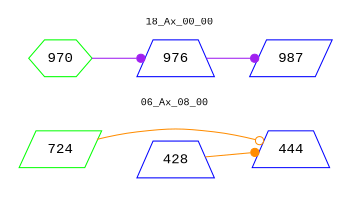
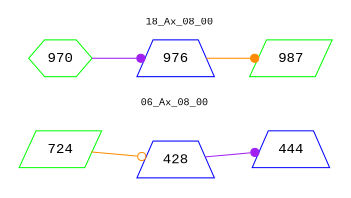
(180, 22) -> (180, 22)
(228, 58) -> (228, 58)
(291, 58) -> (291, 58)
(176, 129) -> (114, 154)
(228, 155) -> (228, 155)
